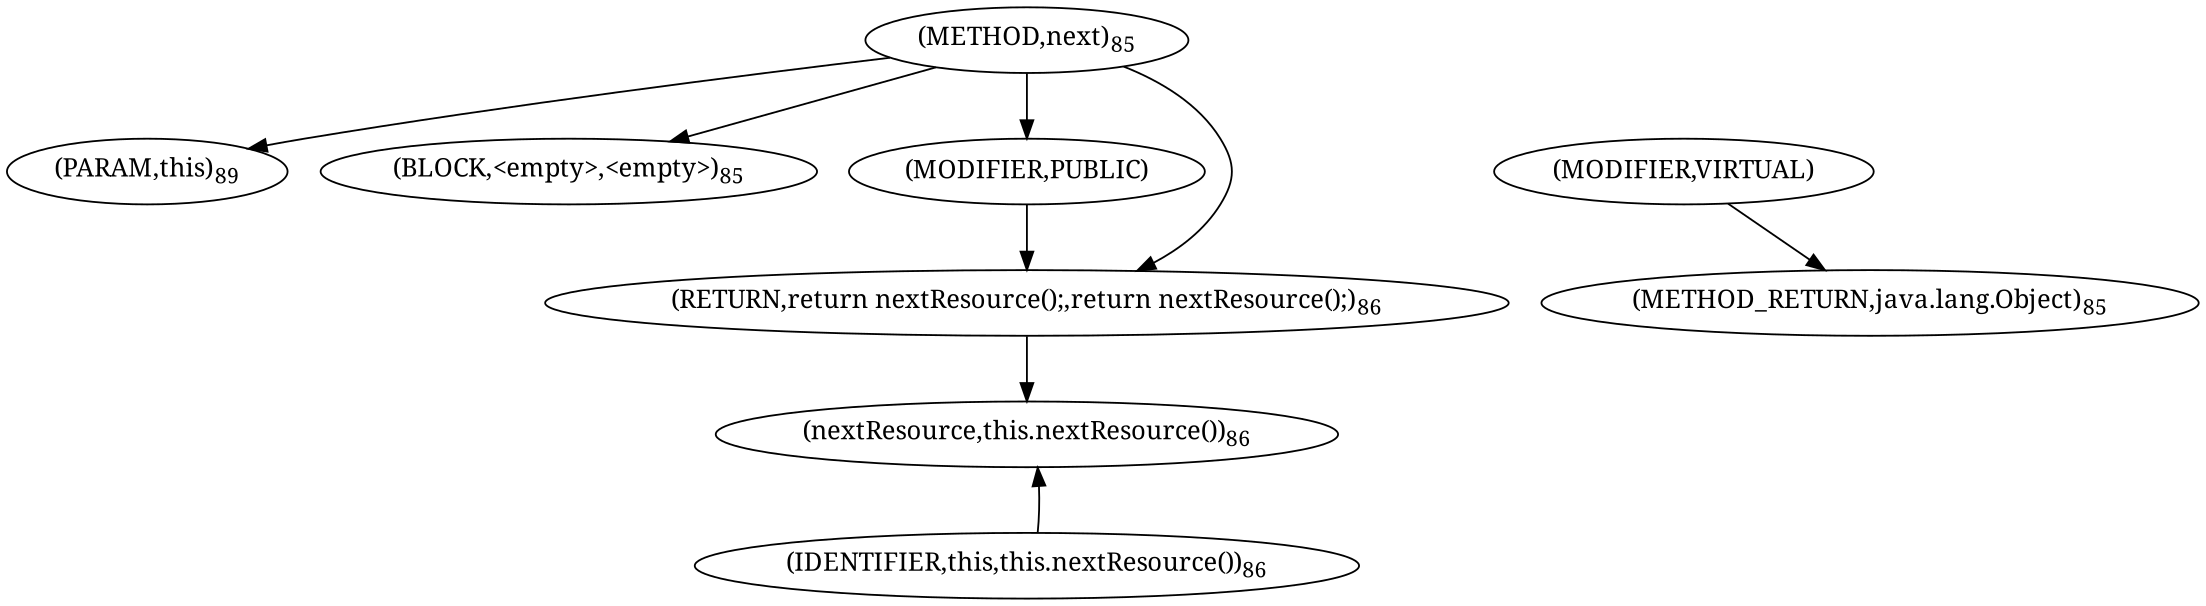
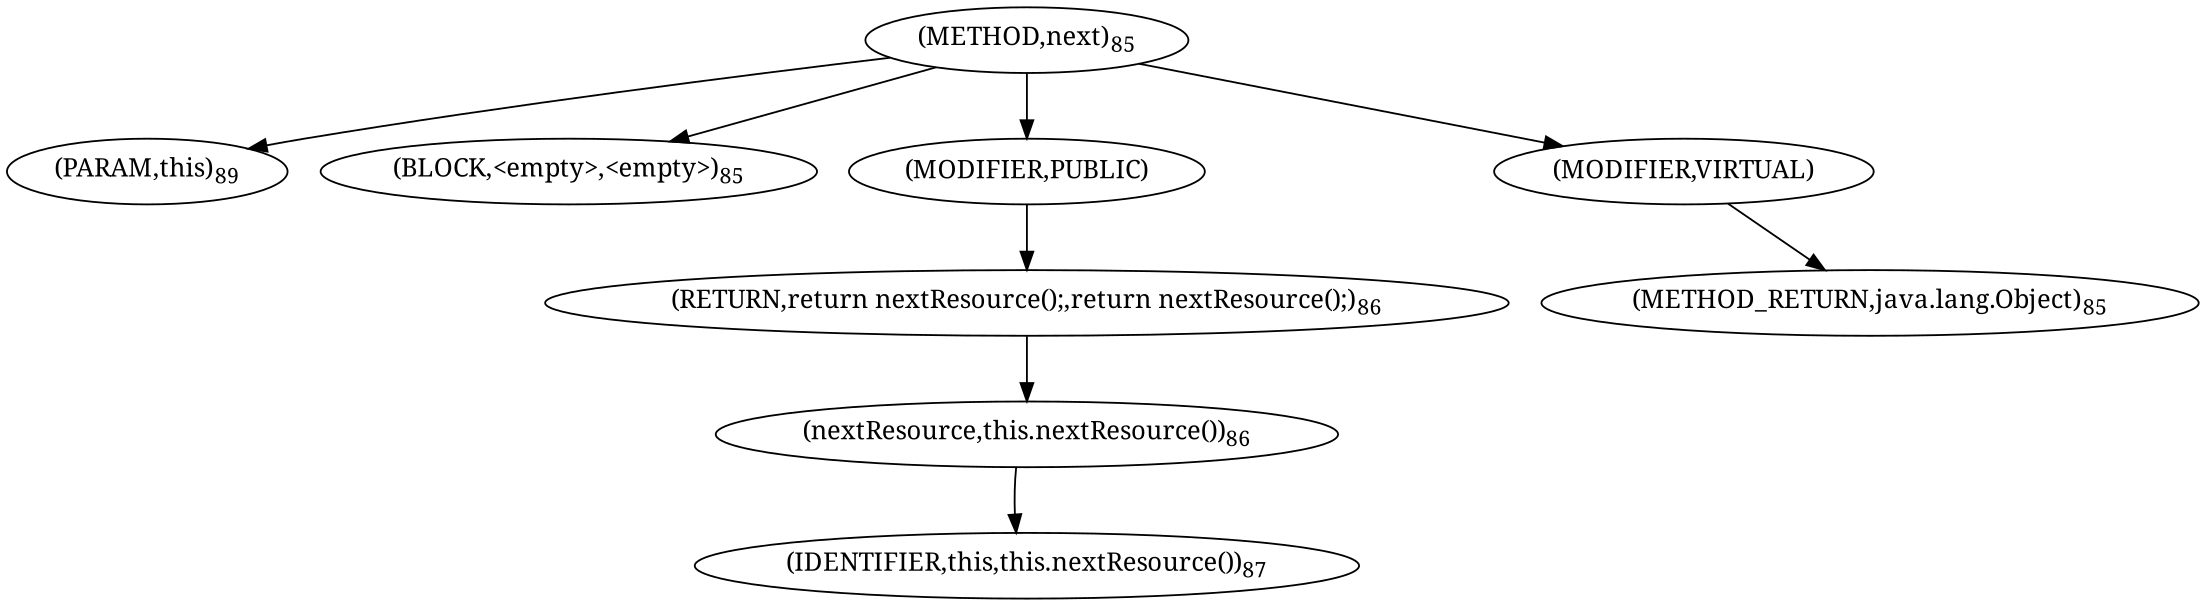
(1229, 155) -> (1342, 103)
(1039, 509) -> (1015, 491)
(1255, 563) -> (1255, 563)
